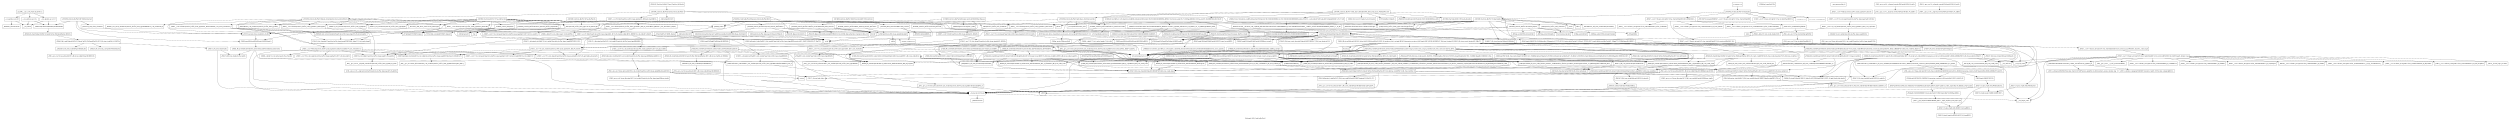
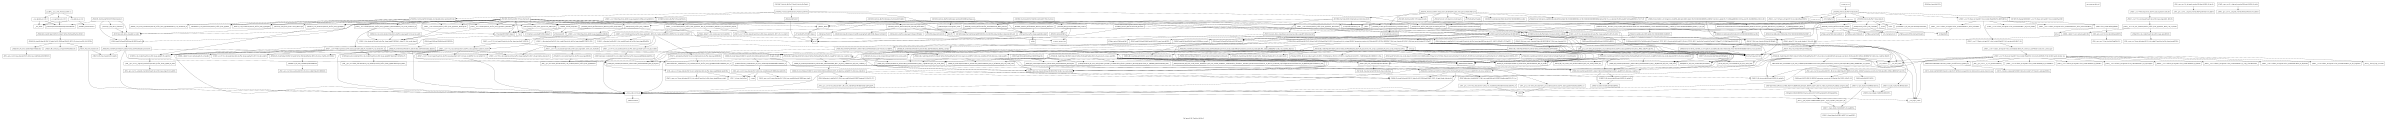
none -> (1829, 19)
